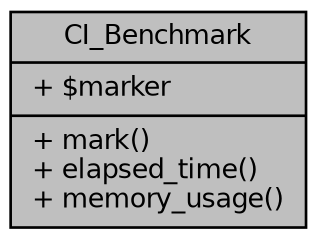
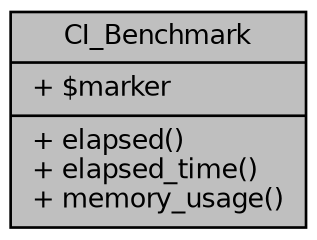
(92, 141) -> (109, 141)
